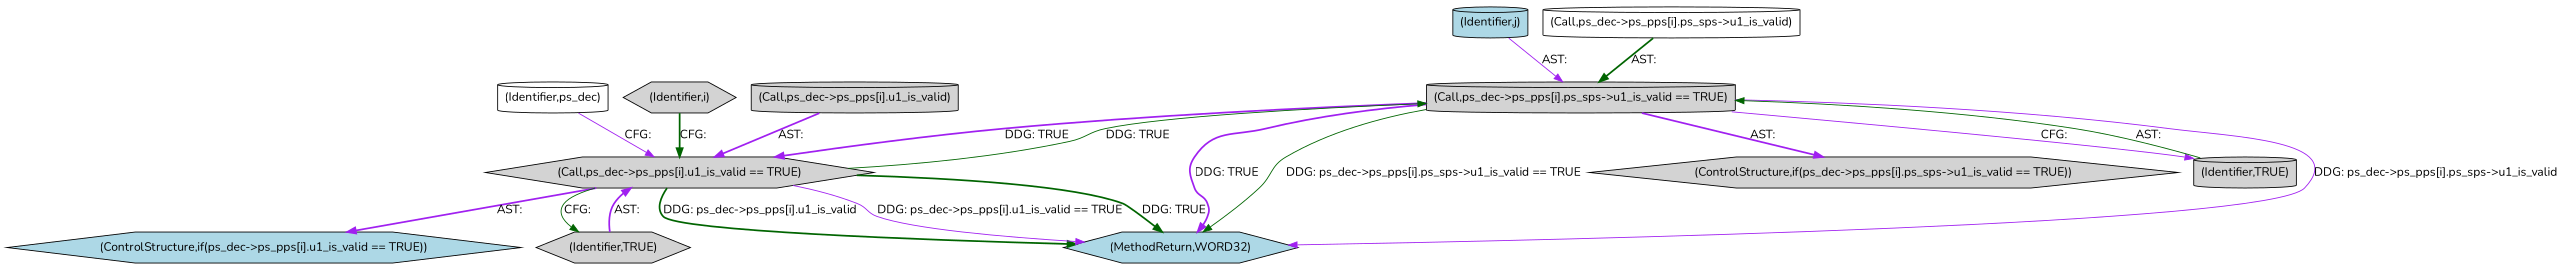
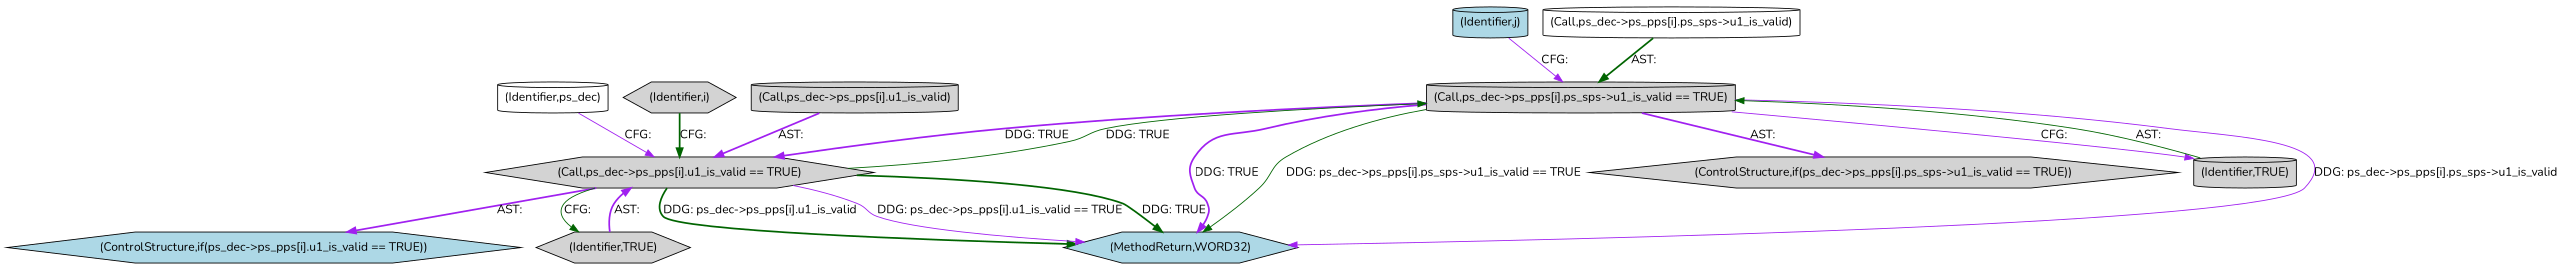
(1556, 60) -> (1556, 60)
